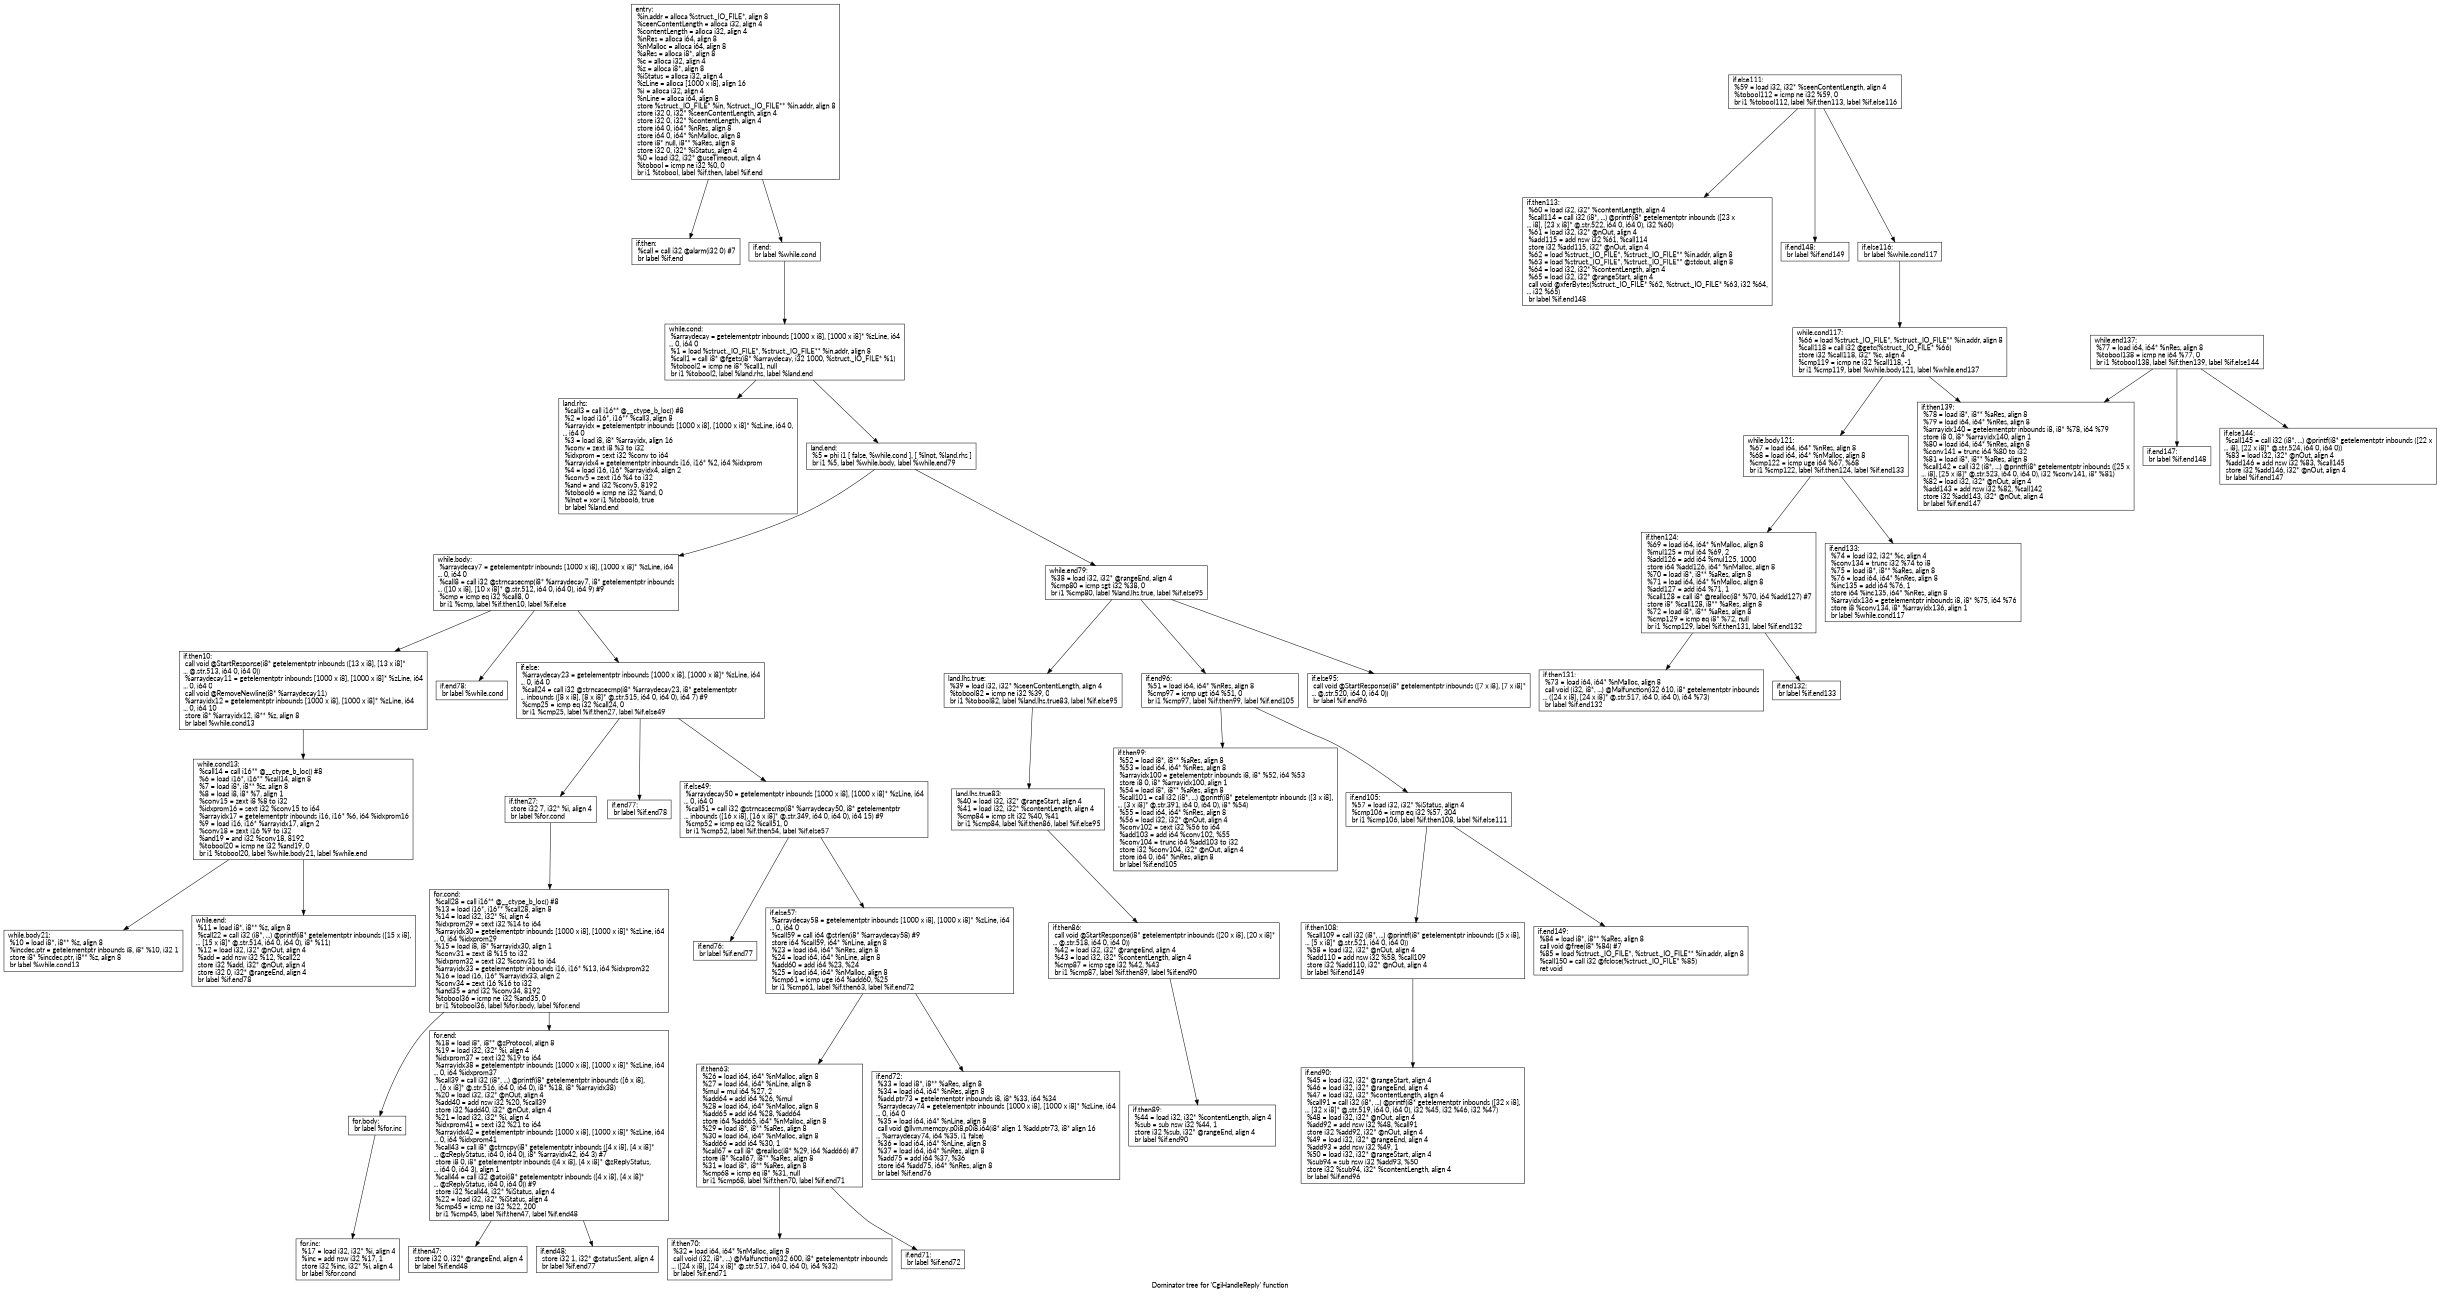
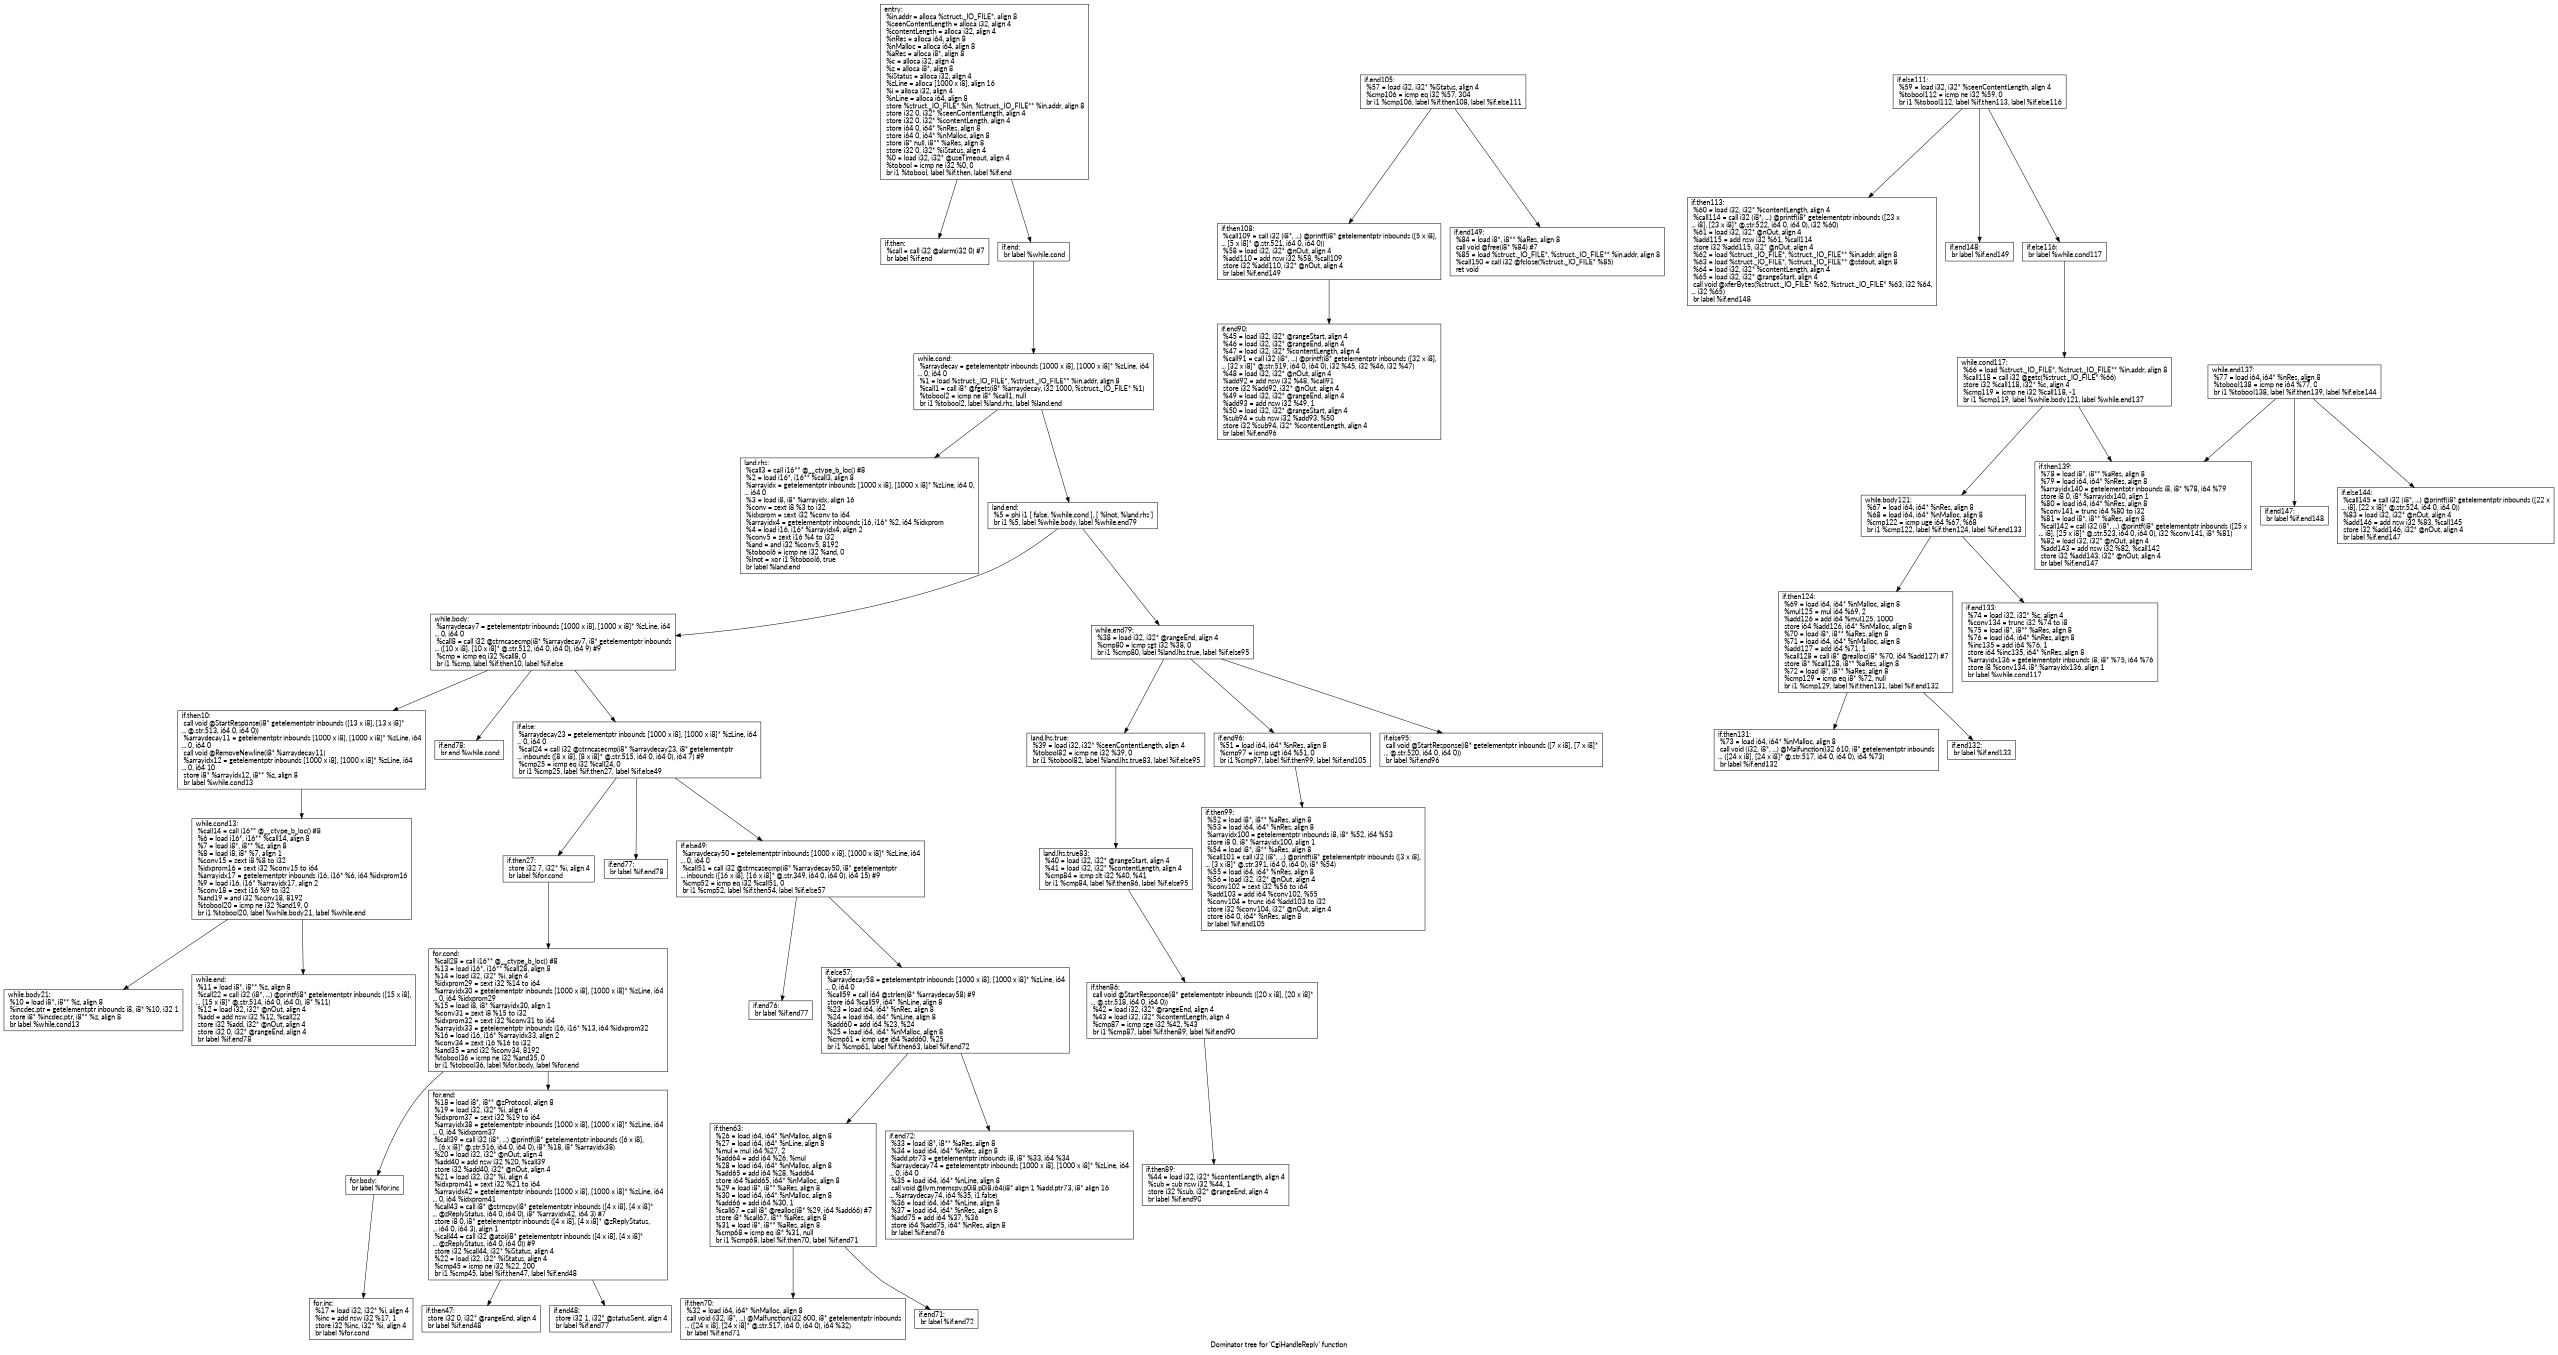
(472, 694) -> (469, 753)
(1332, 743) -> none
